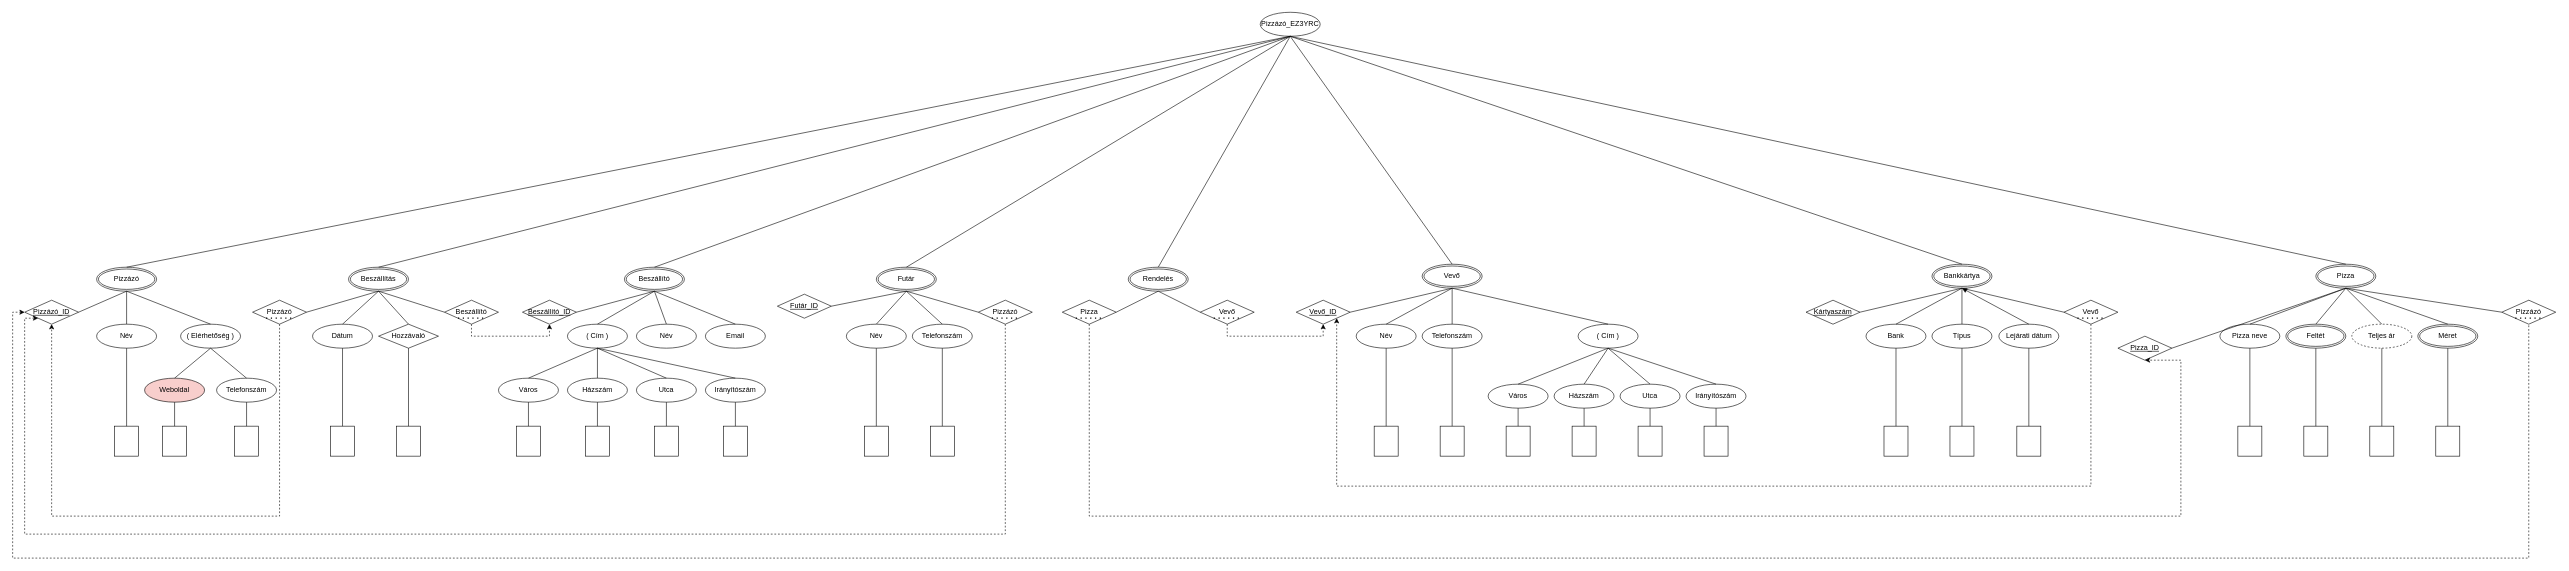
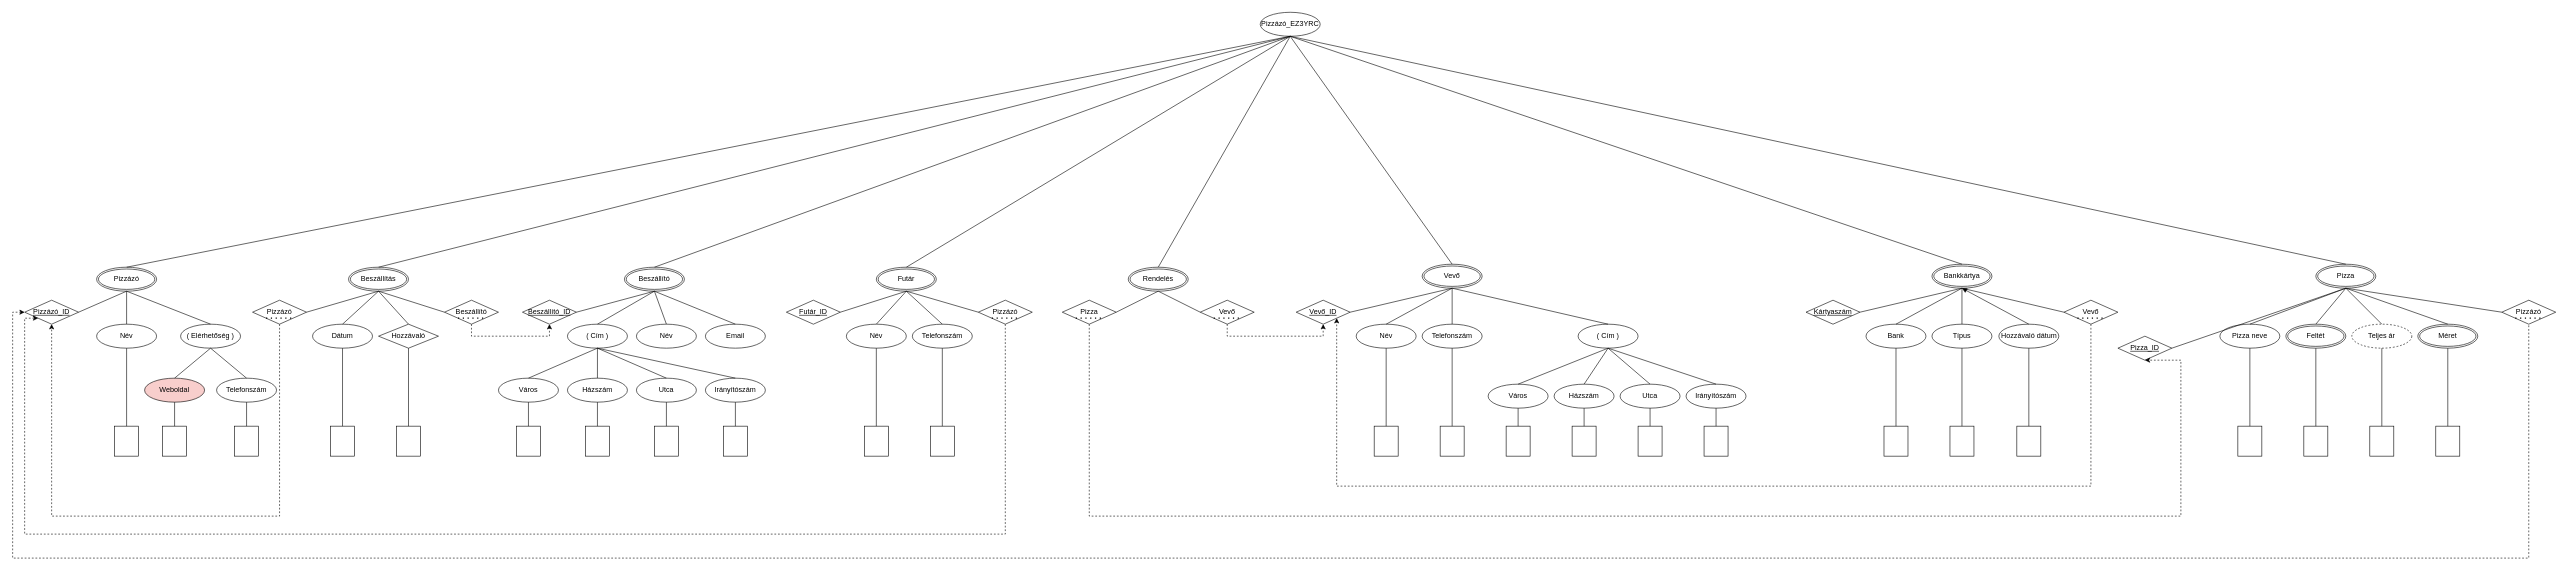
(804, 306) -> (813, 312)
(2030, 336) -> (2030, 336)
